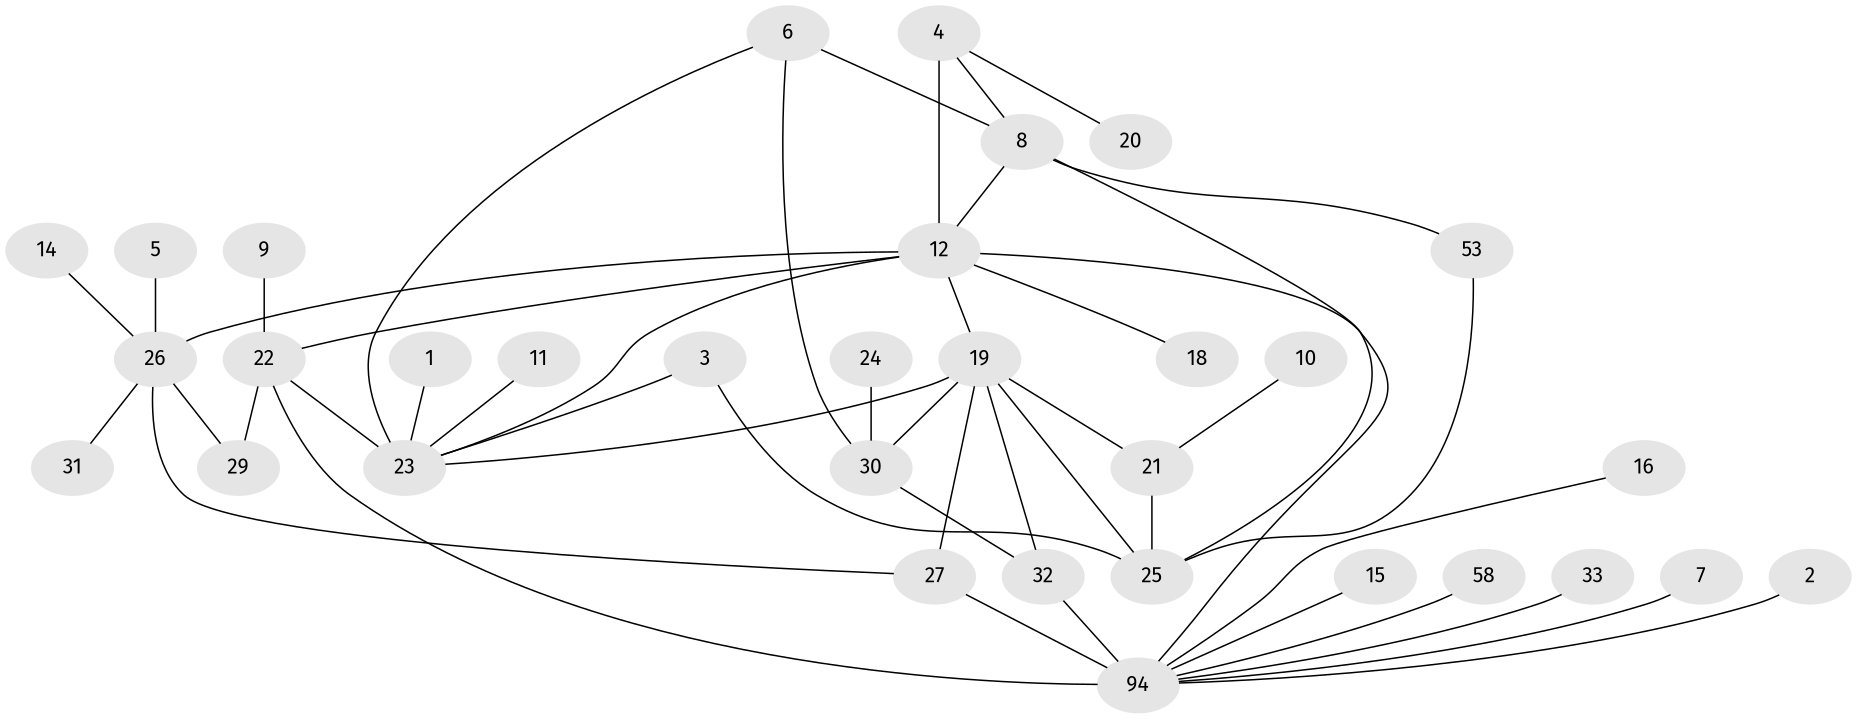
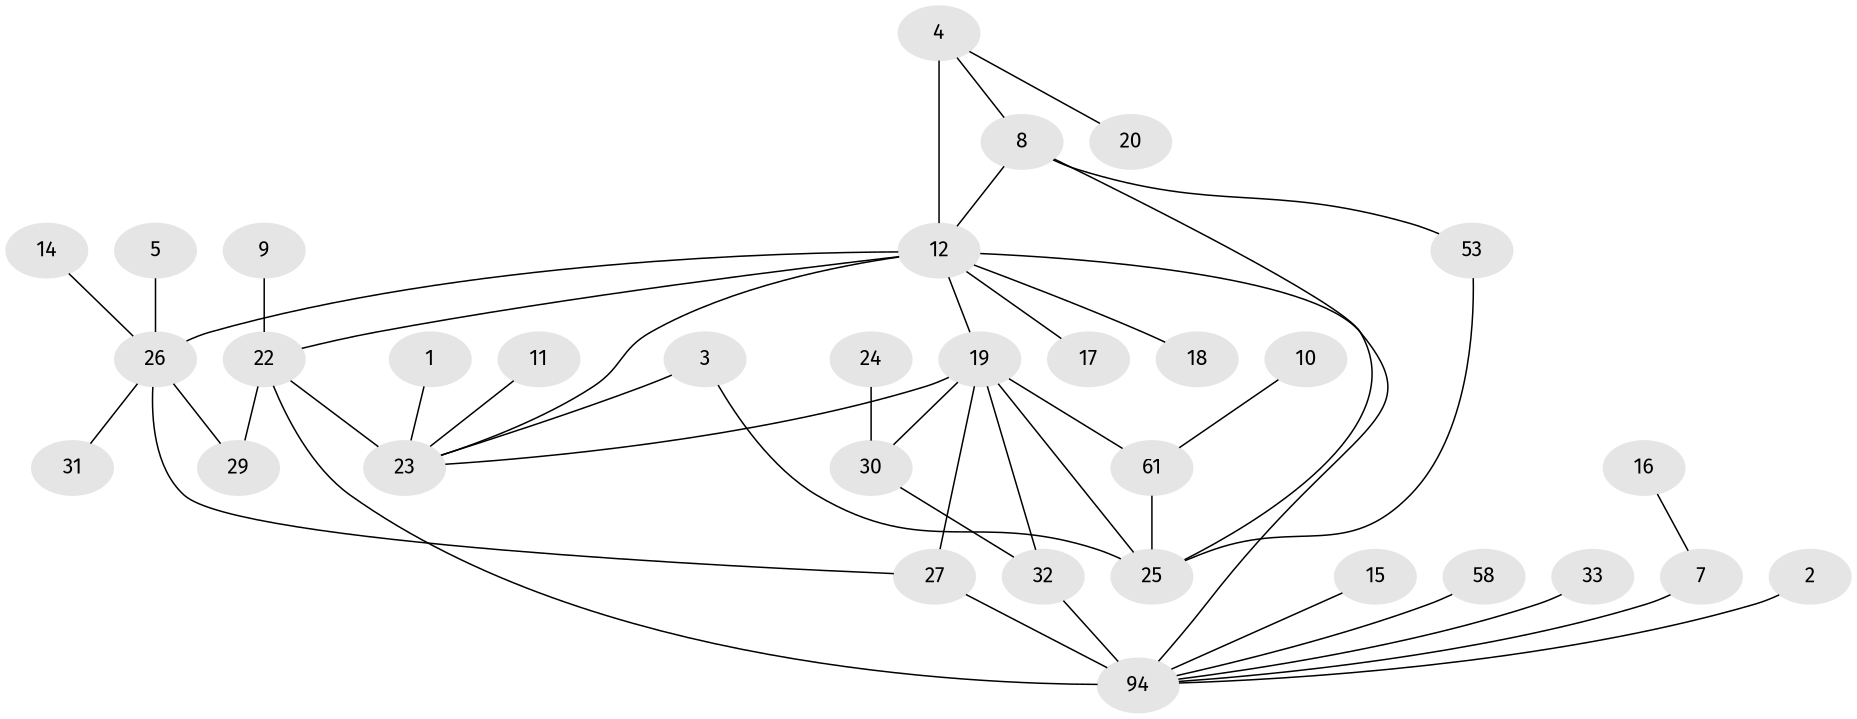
(788, 33) -> none
none -> (1089, 359)
(1152, 468) -> (1152, 468)
(1381, 531) -> (1673, 522)
